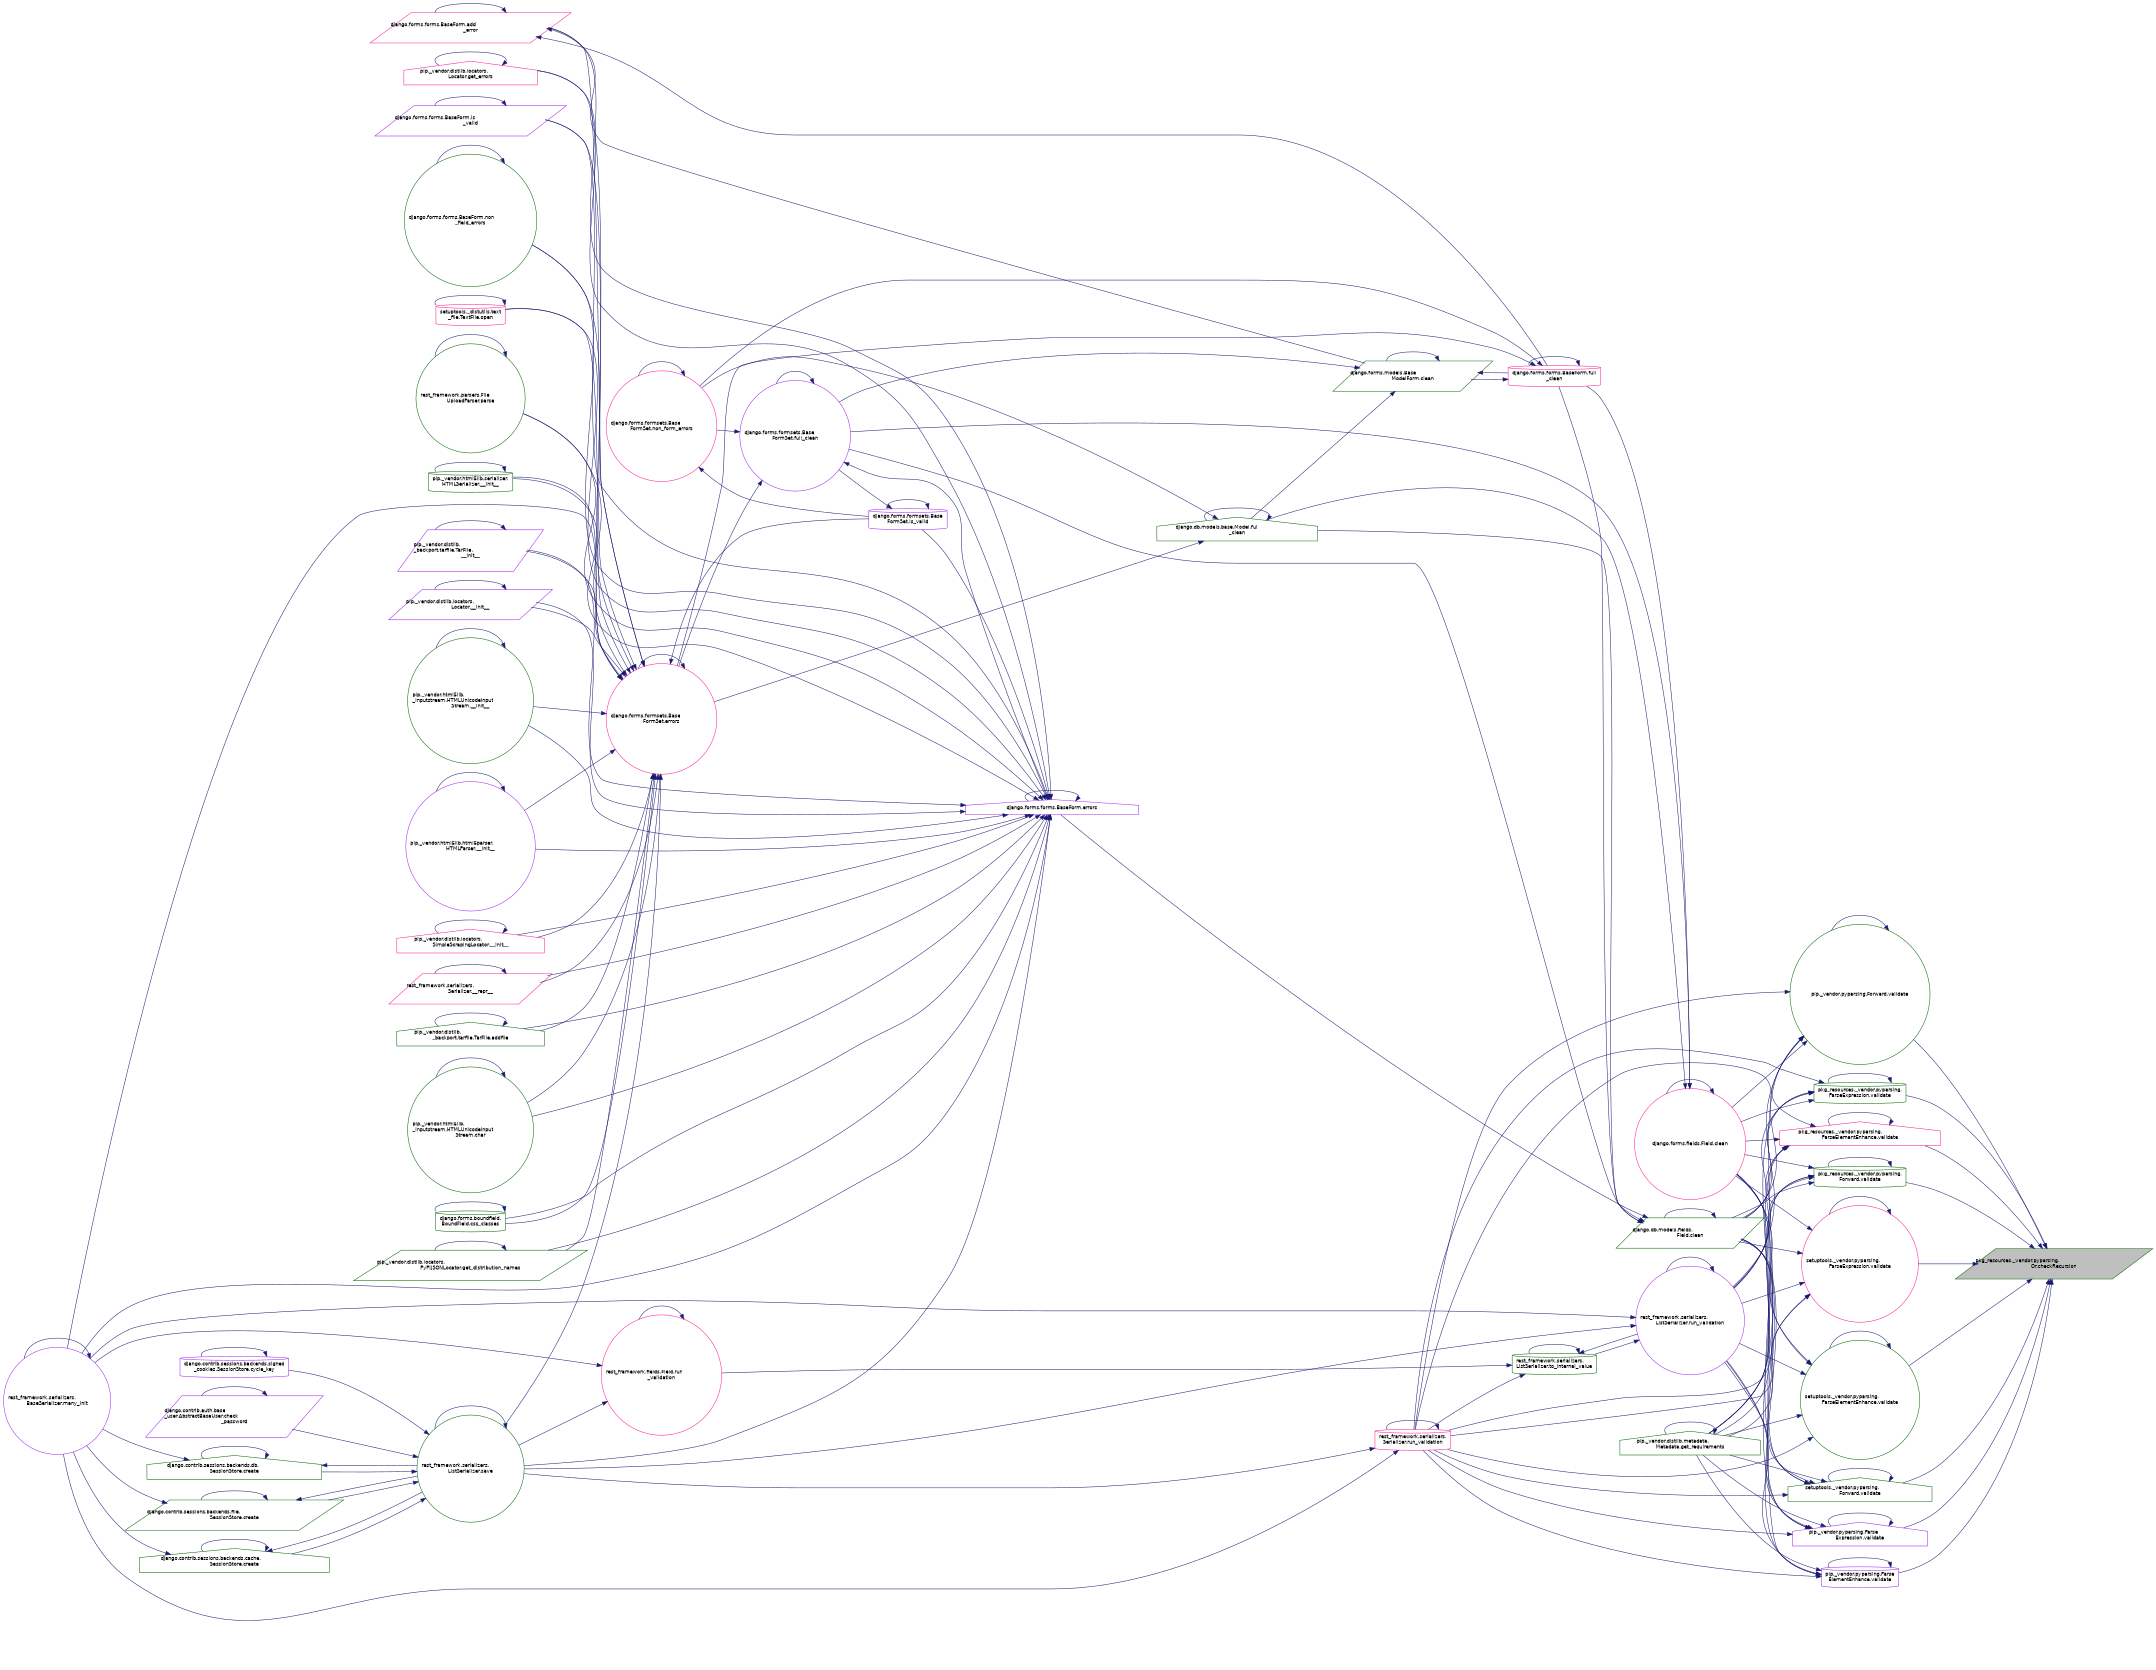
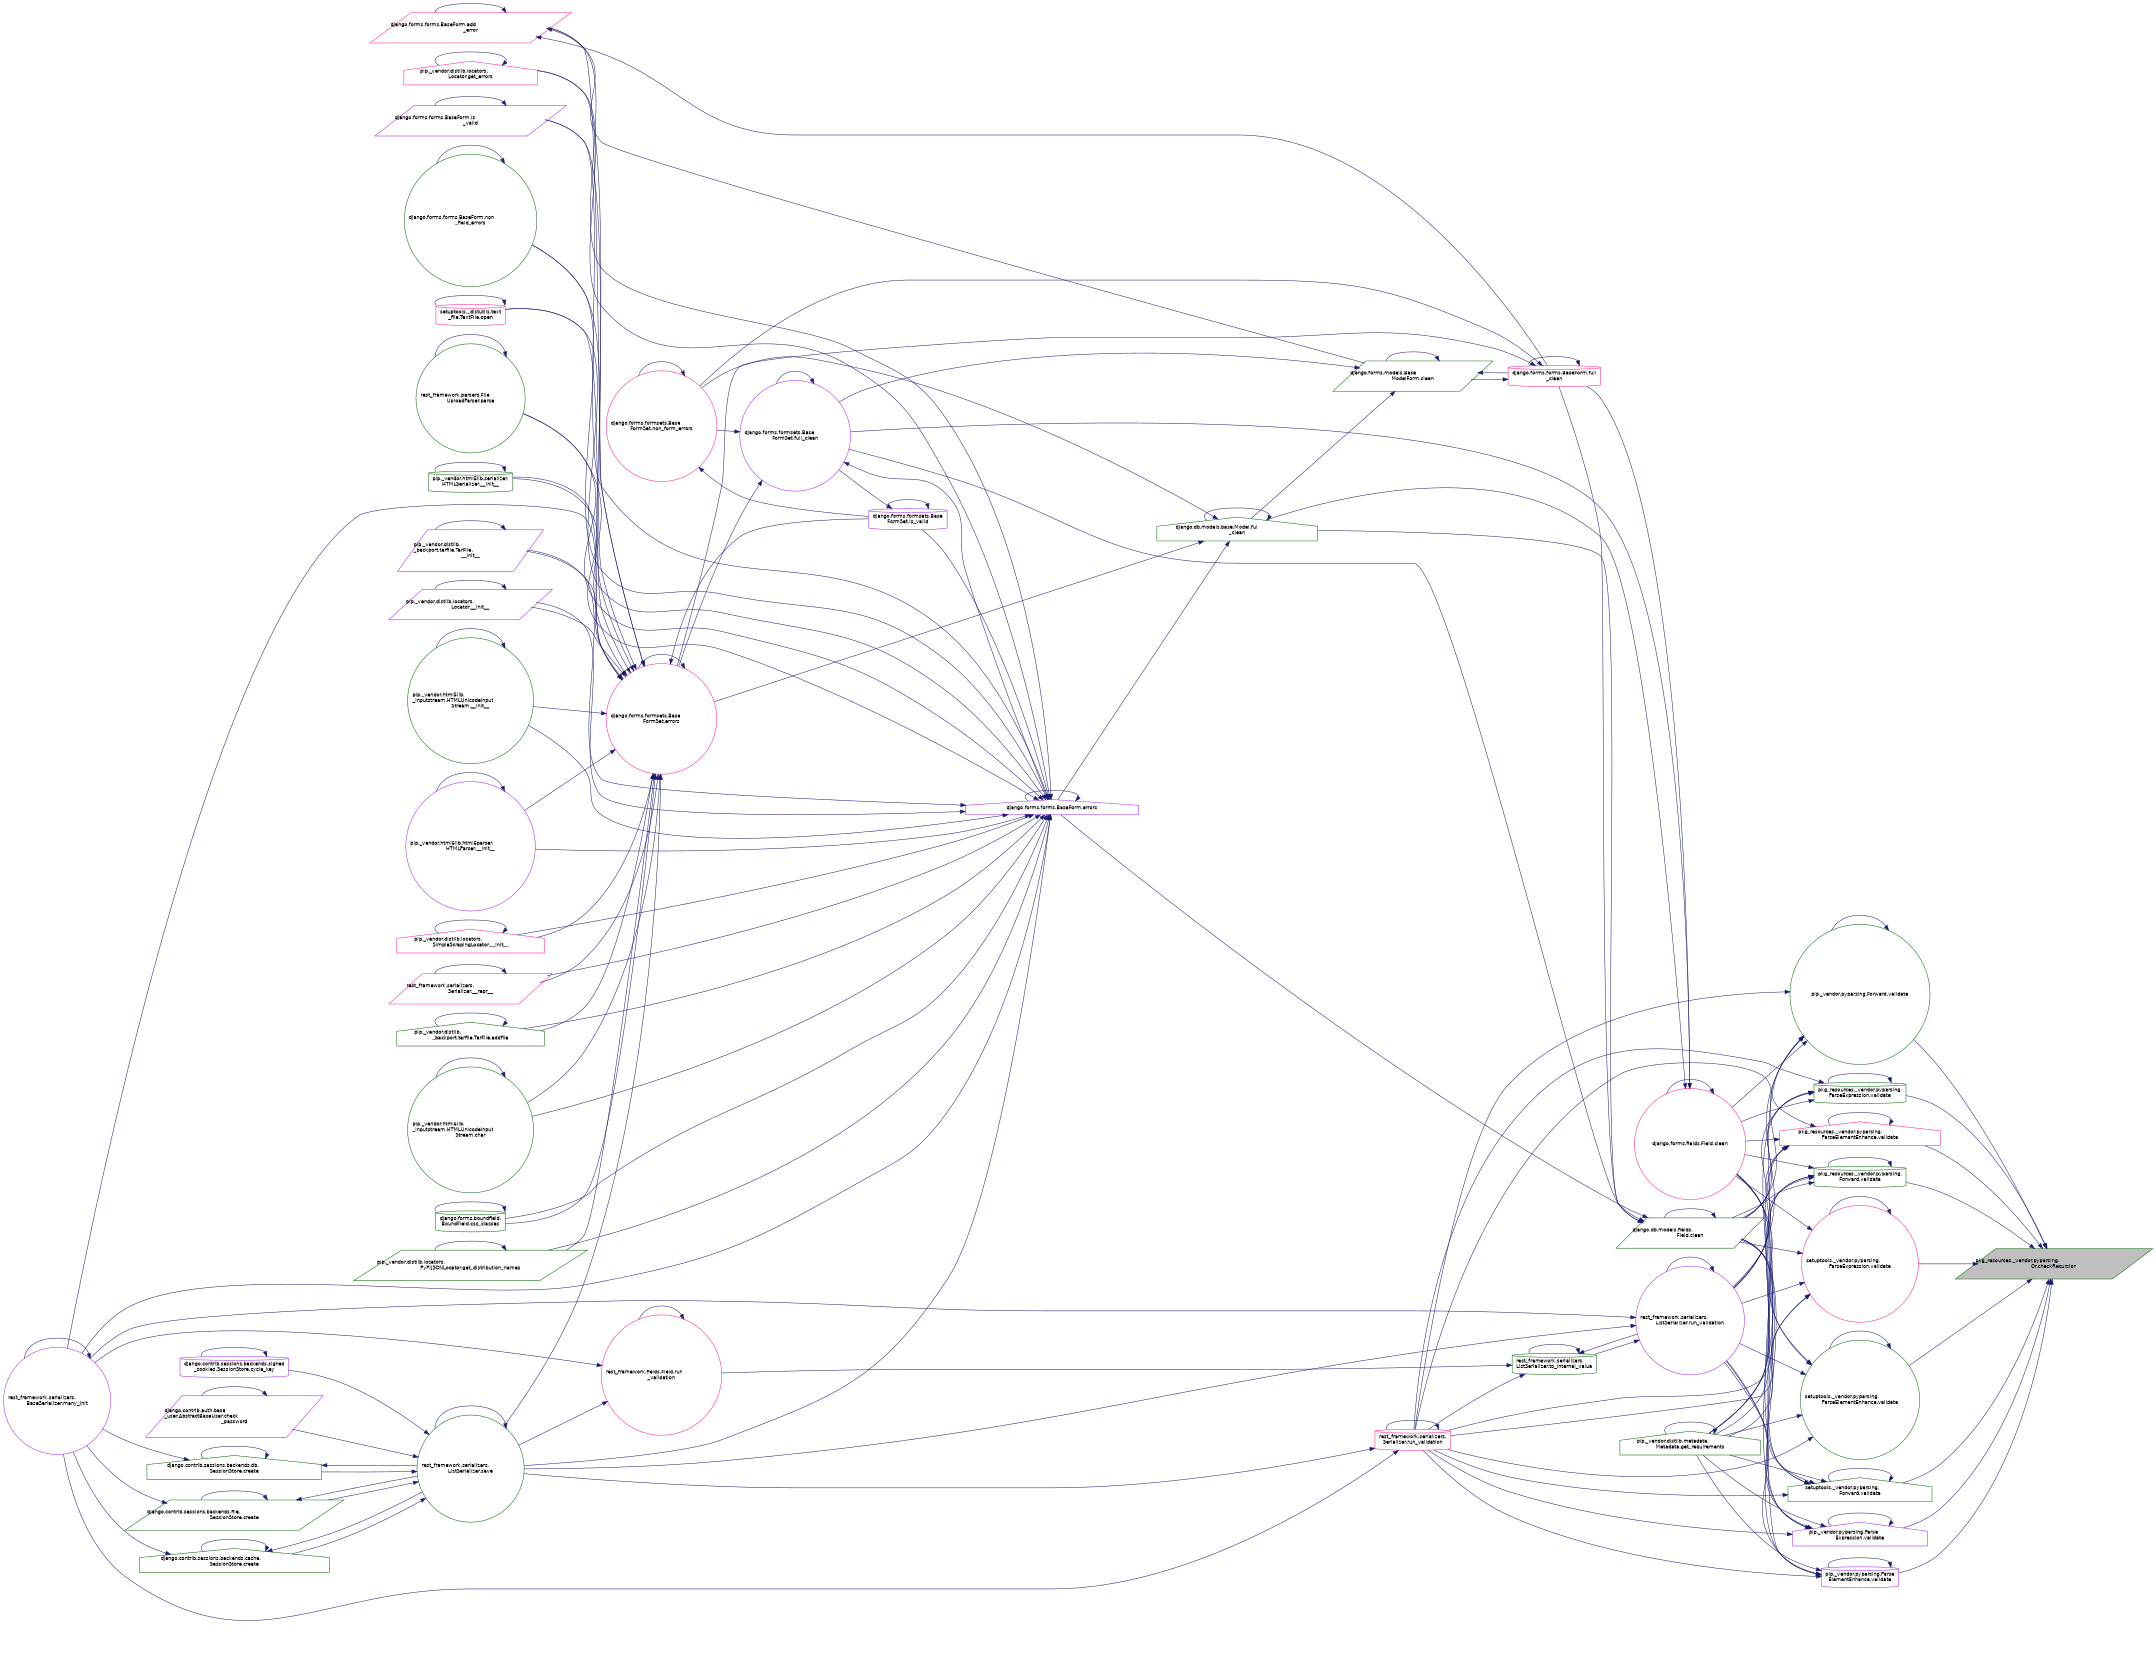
none -> (1142, 673)
